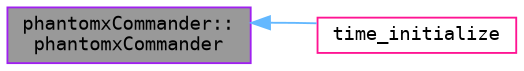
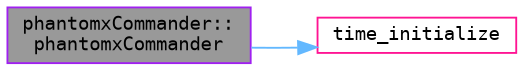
(294, 23) -> (275, 48)
